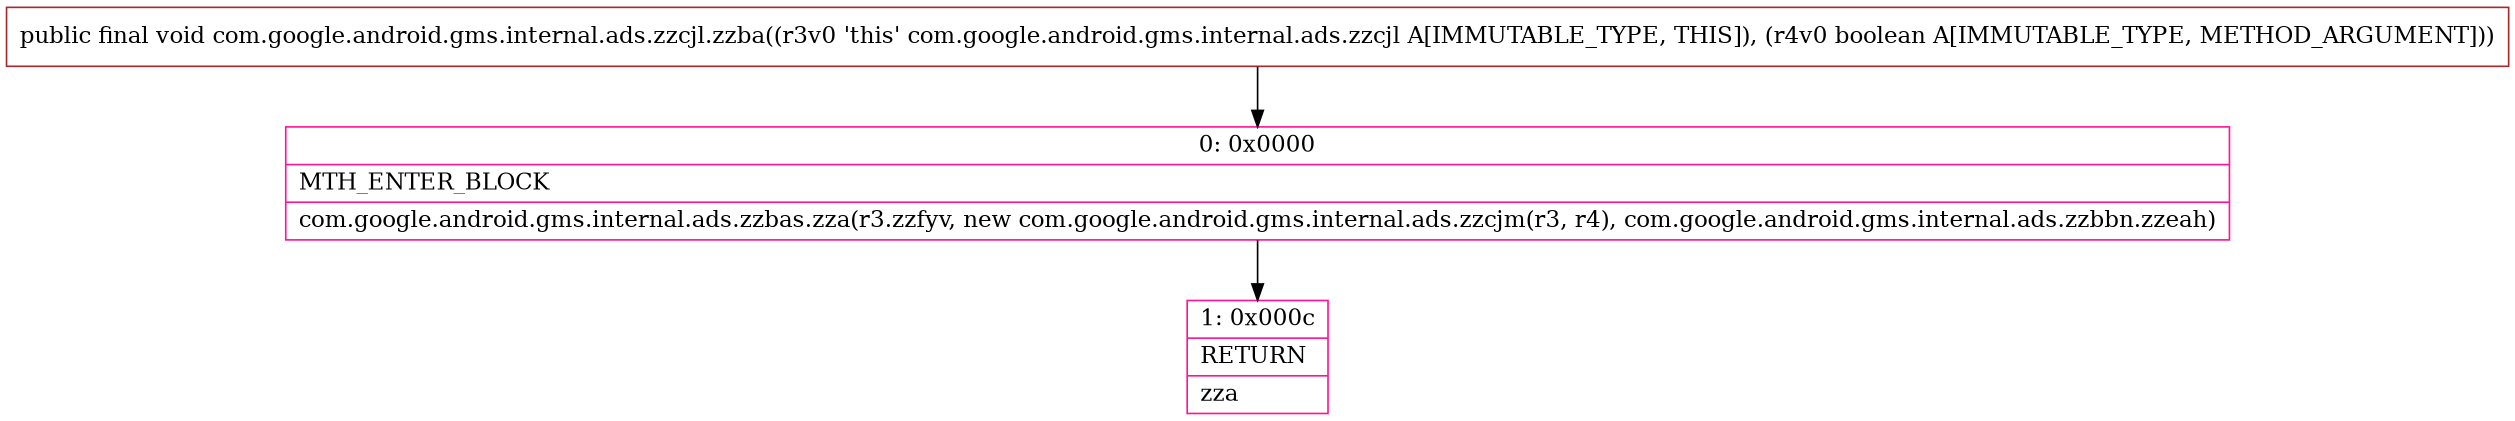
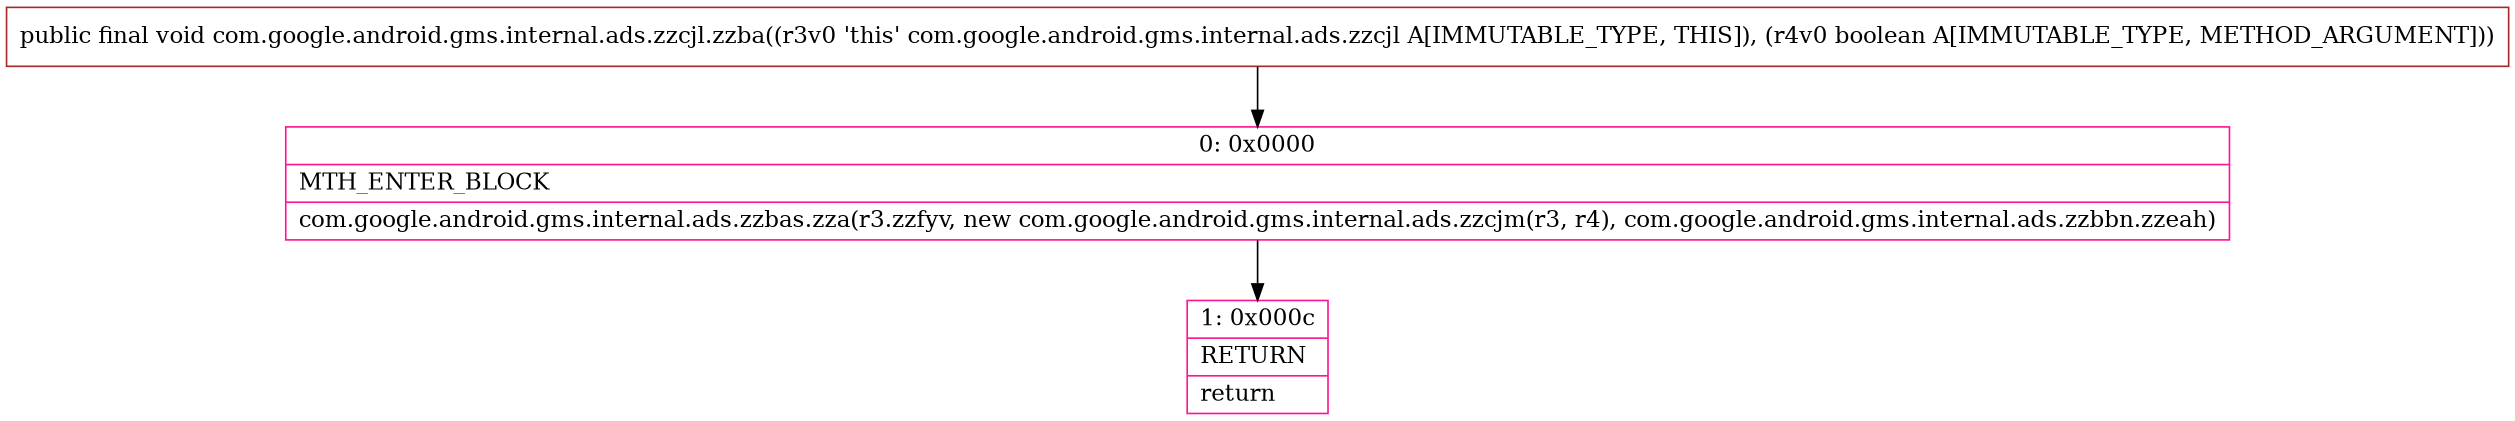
(1220, 394) -> (1238, 394)
